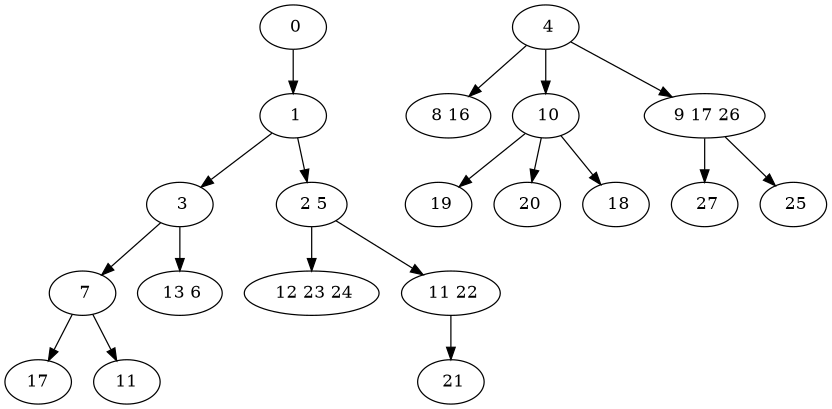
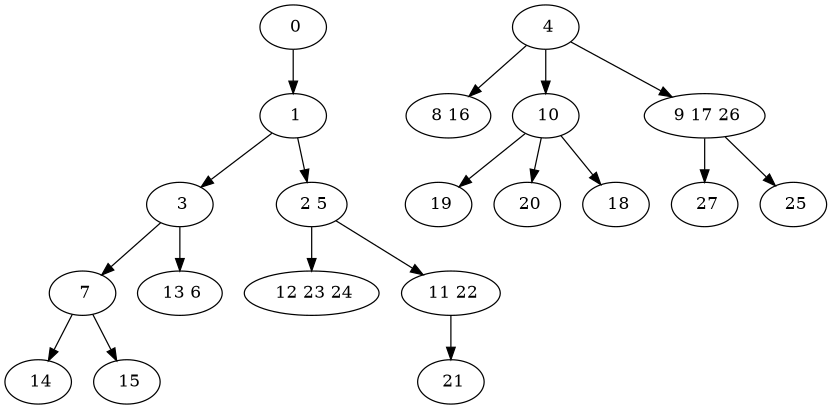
(38, 382) -> (38, 382)
(127, 382) -> (127, 382)
